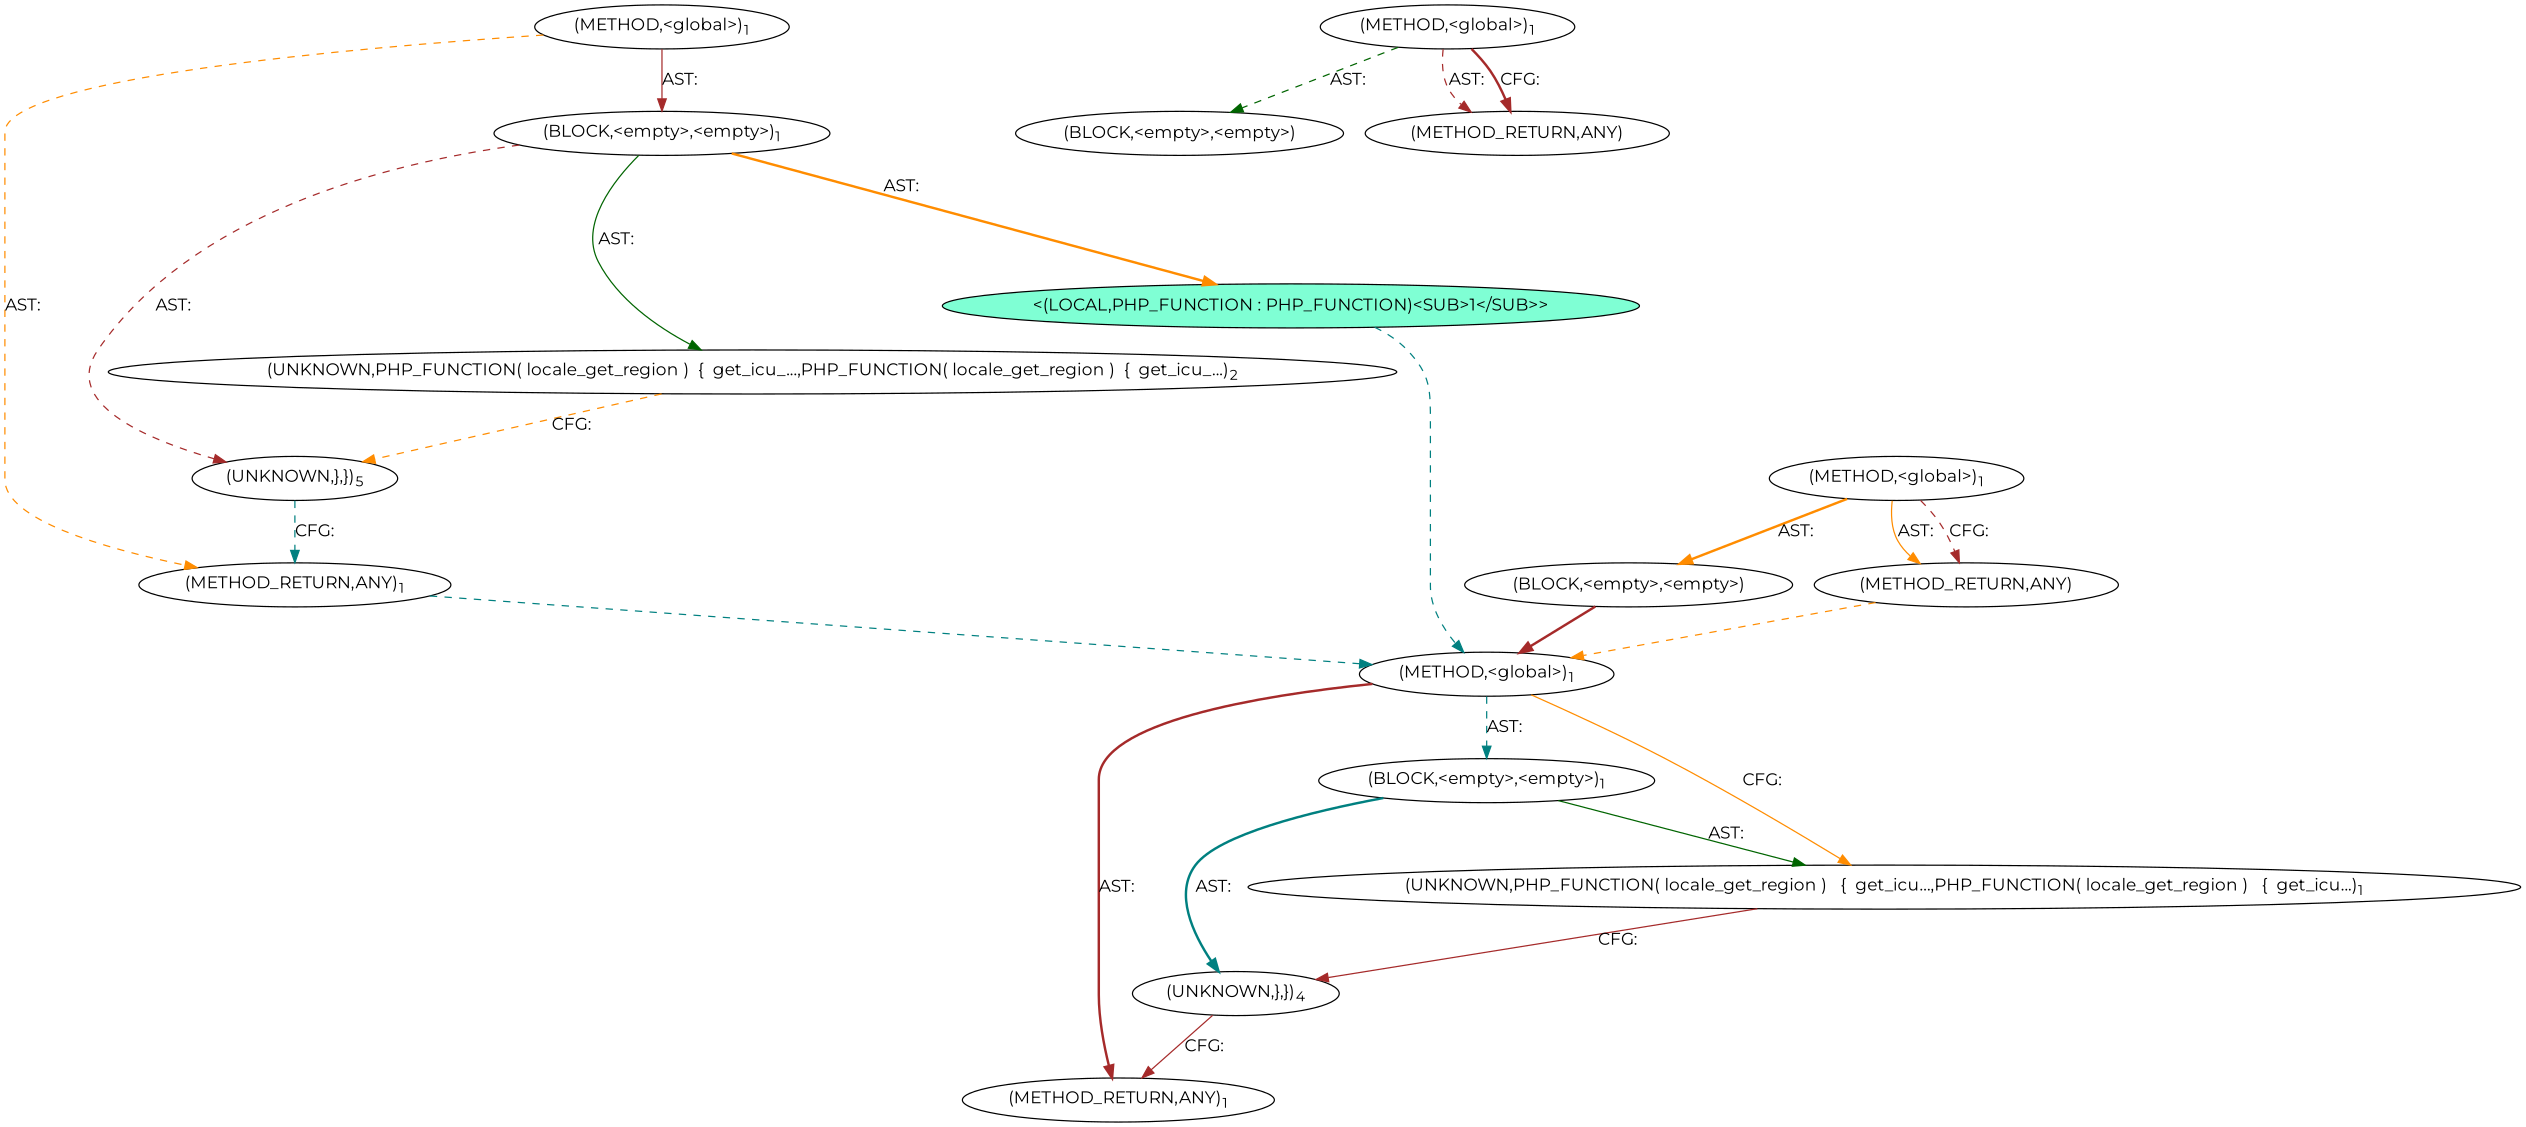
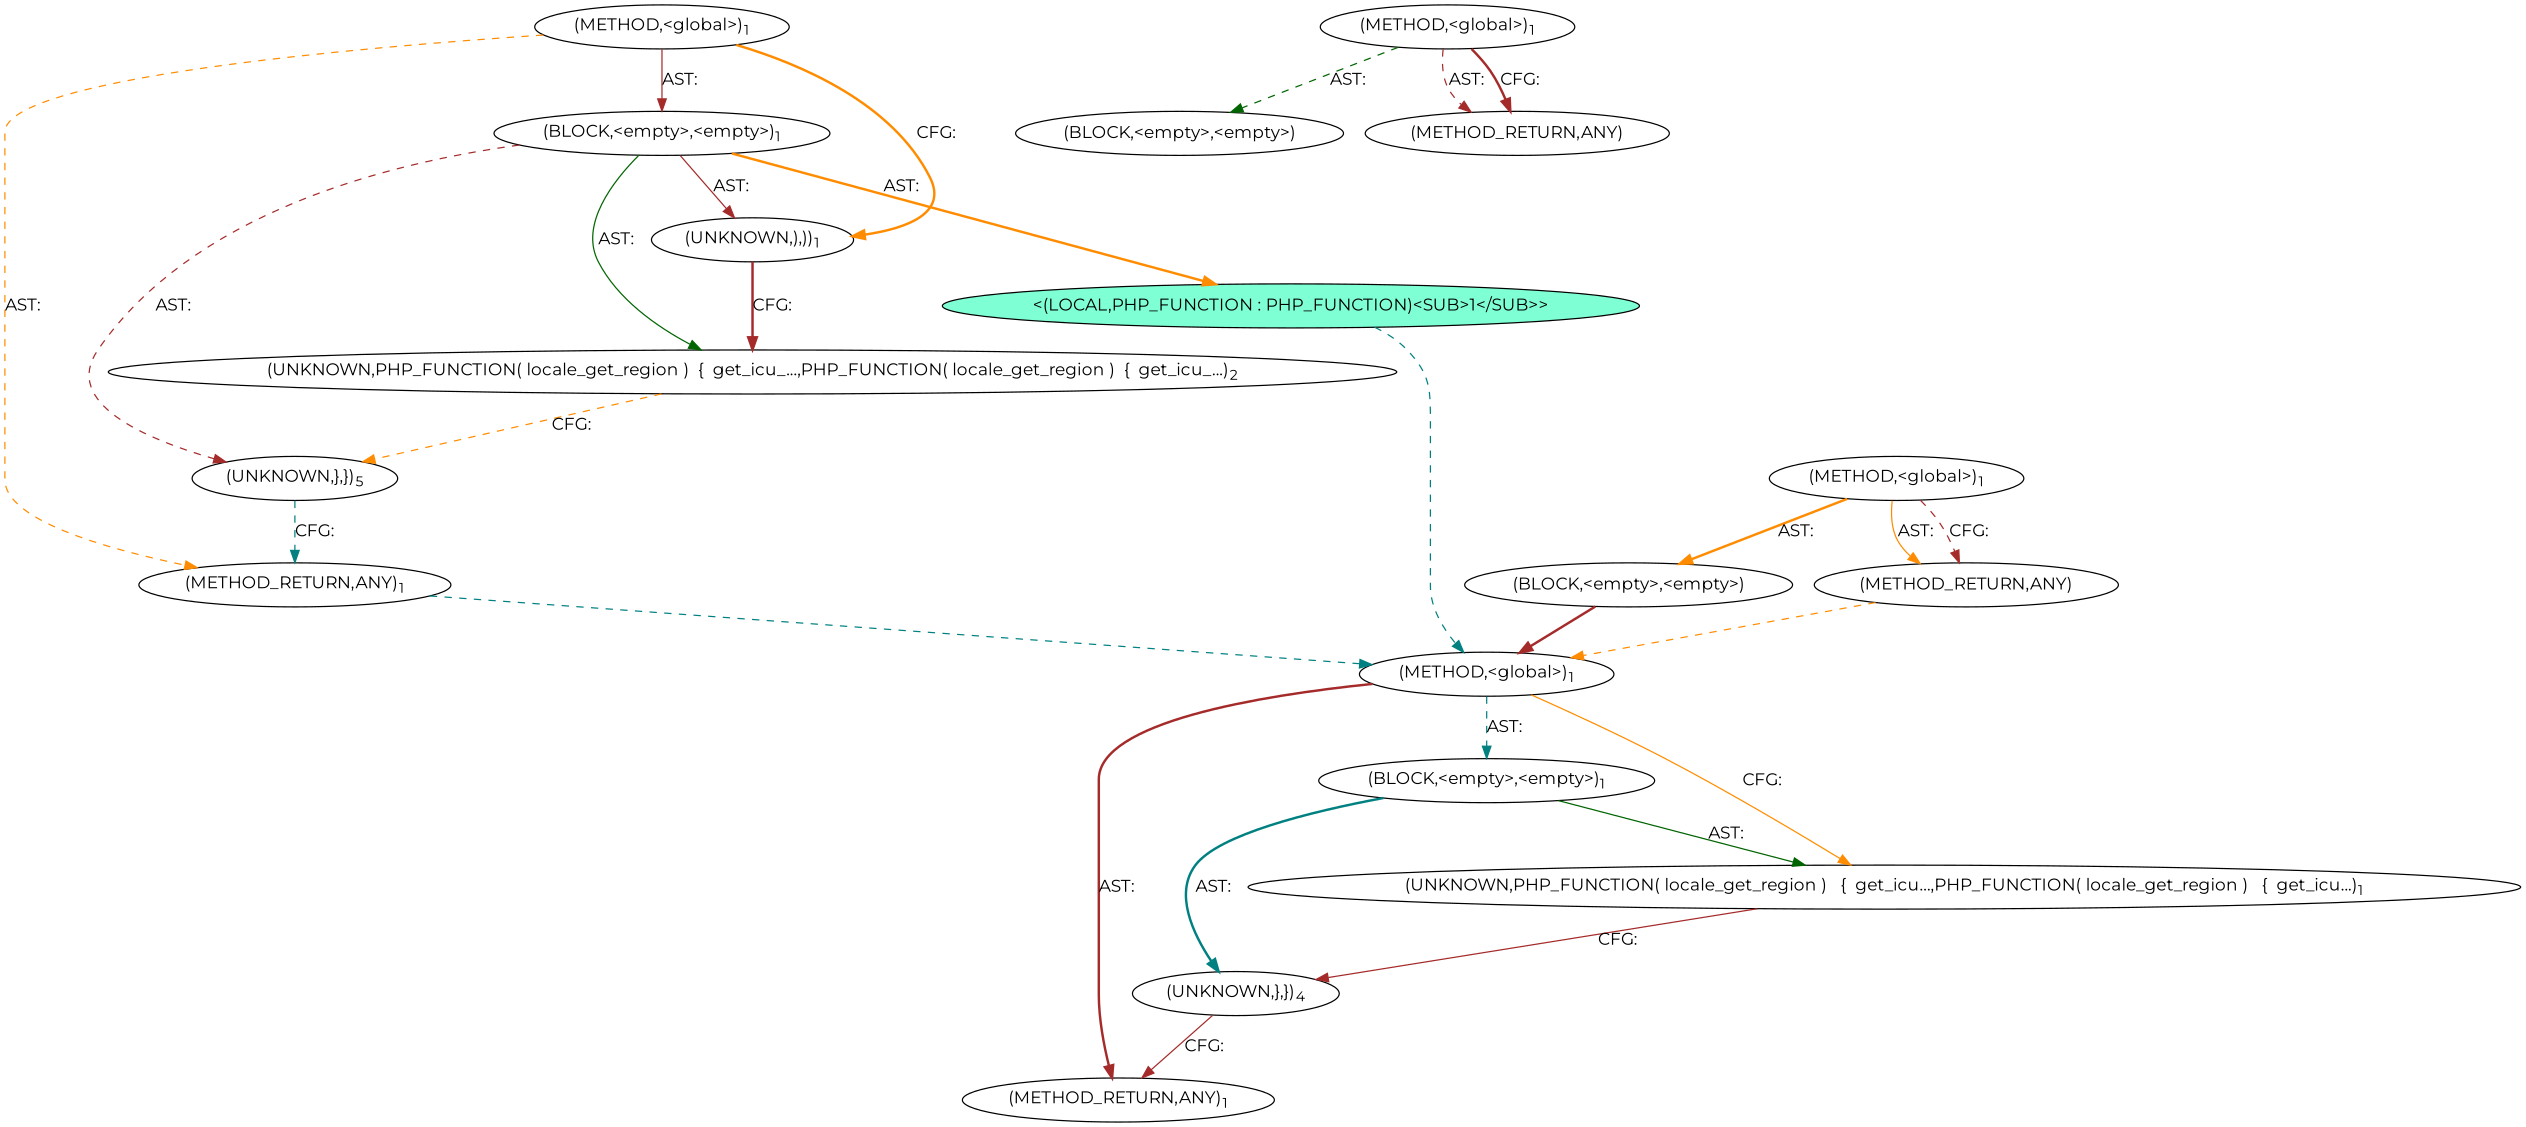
none -> (753, 240)
